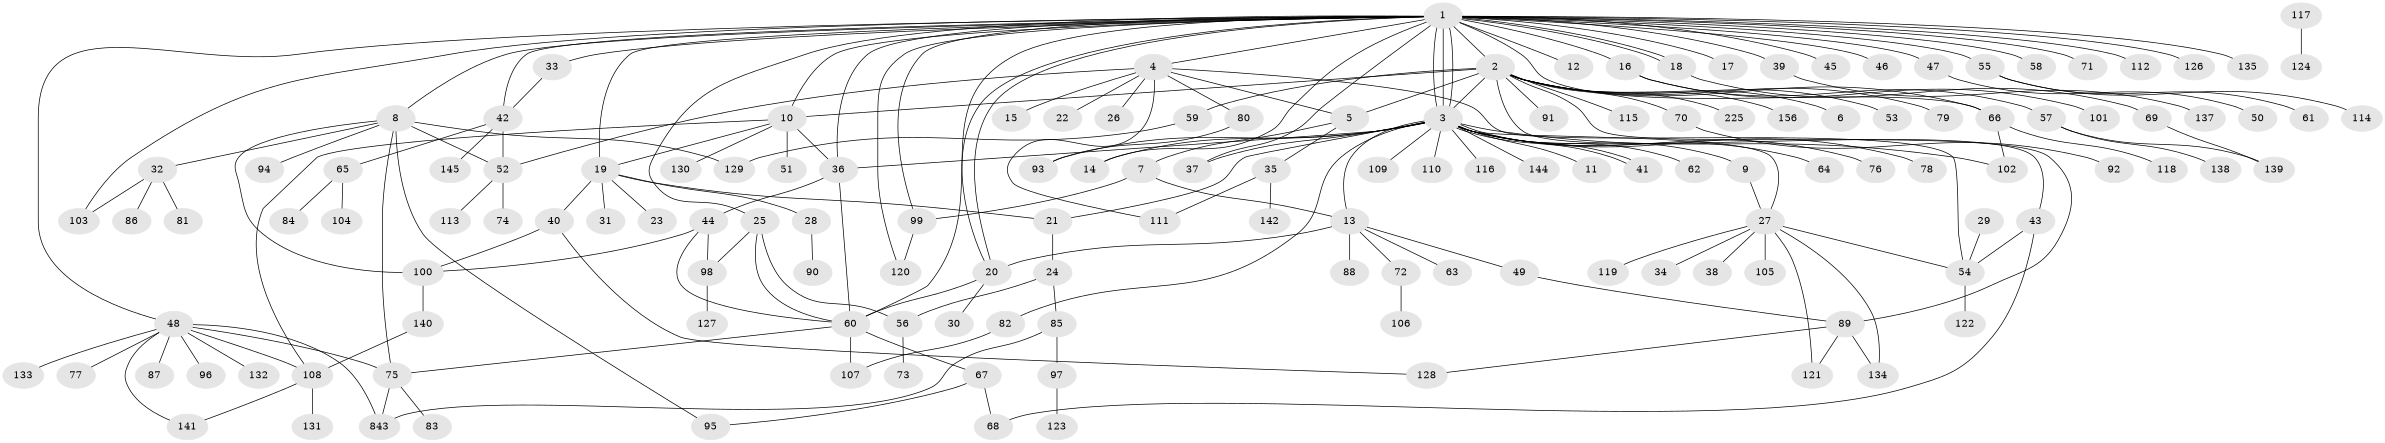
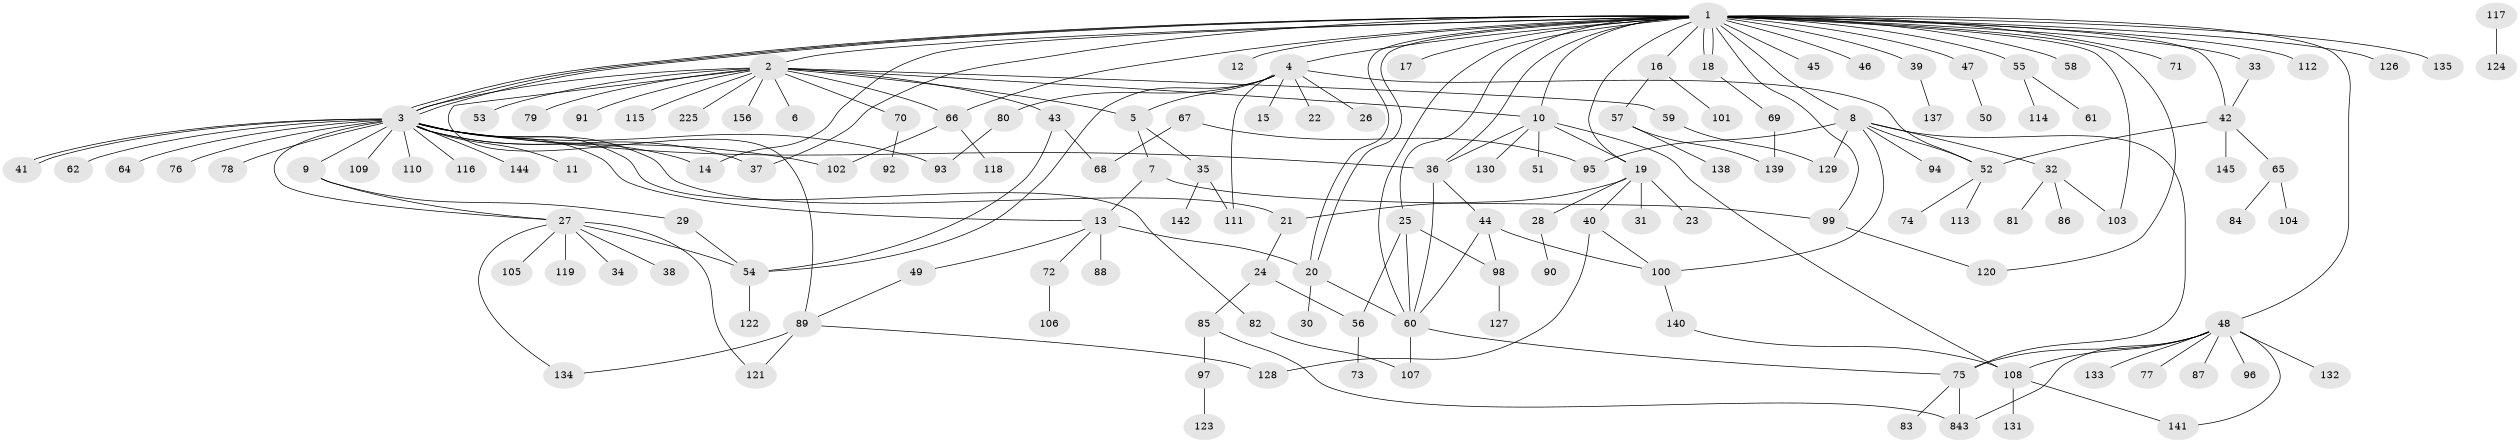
none -> (492, 203)
(1452, 273) -> none
(908, 349) -> none
